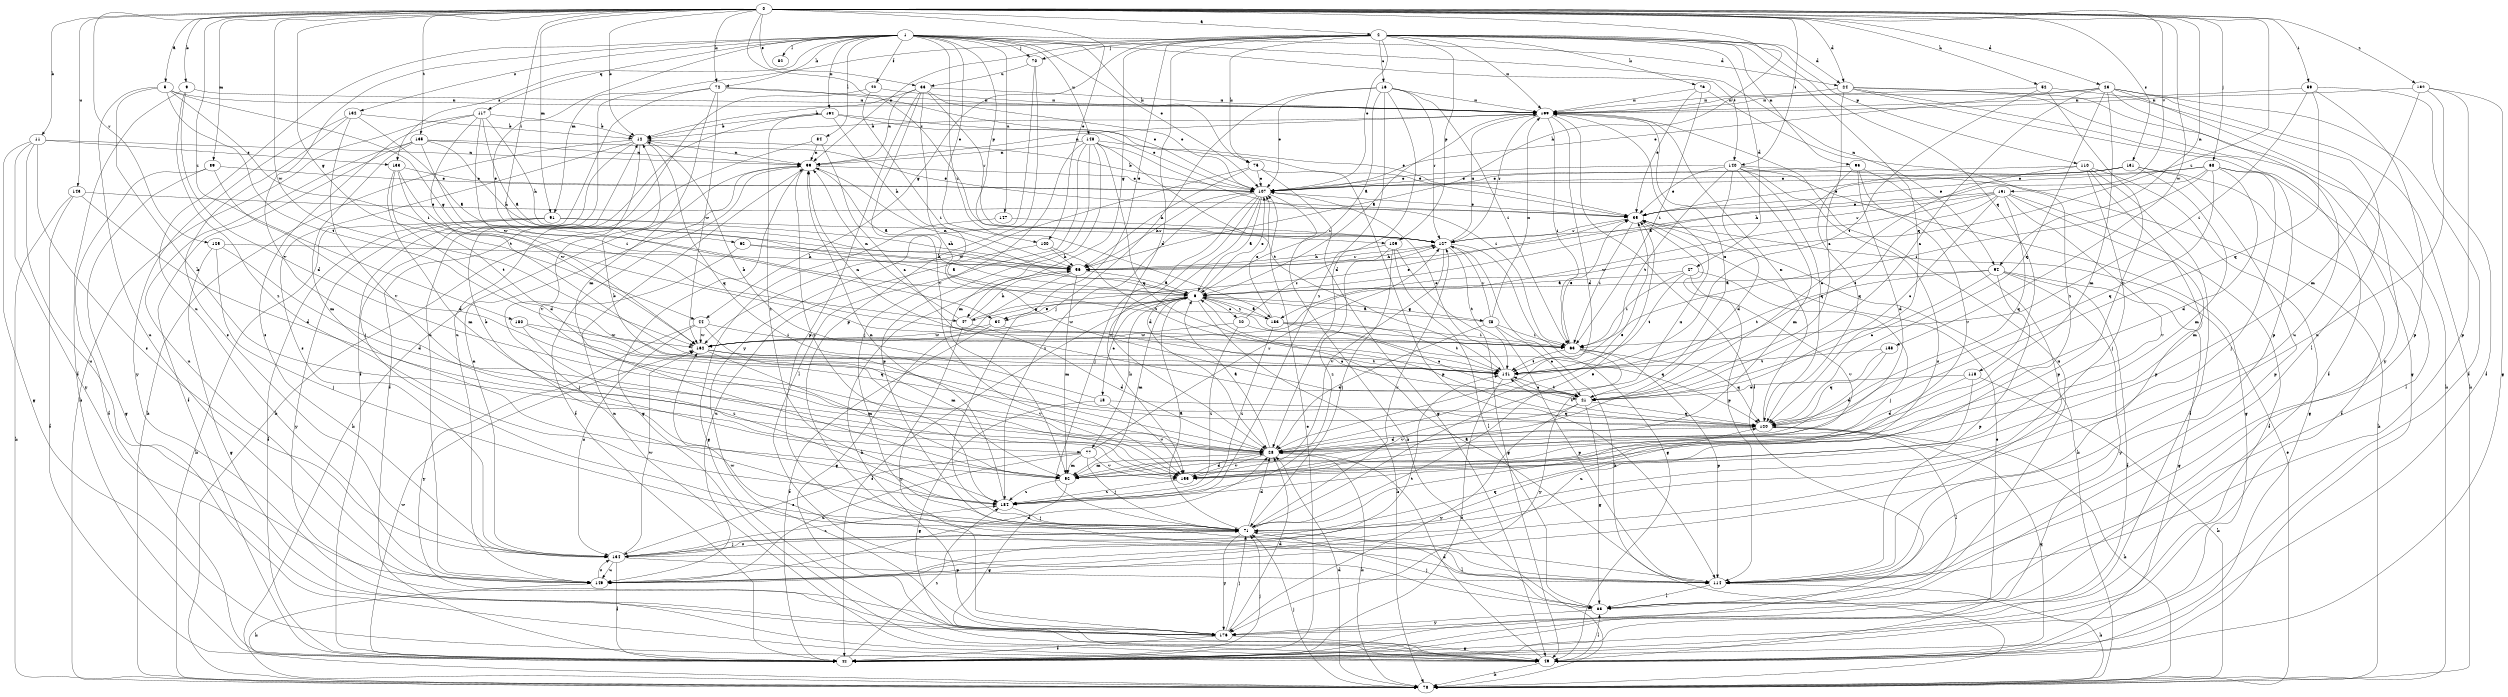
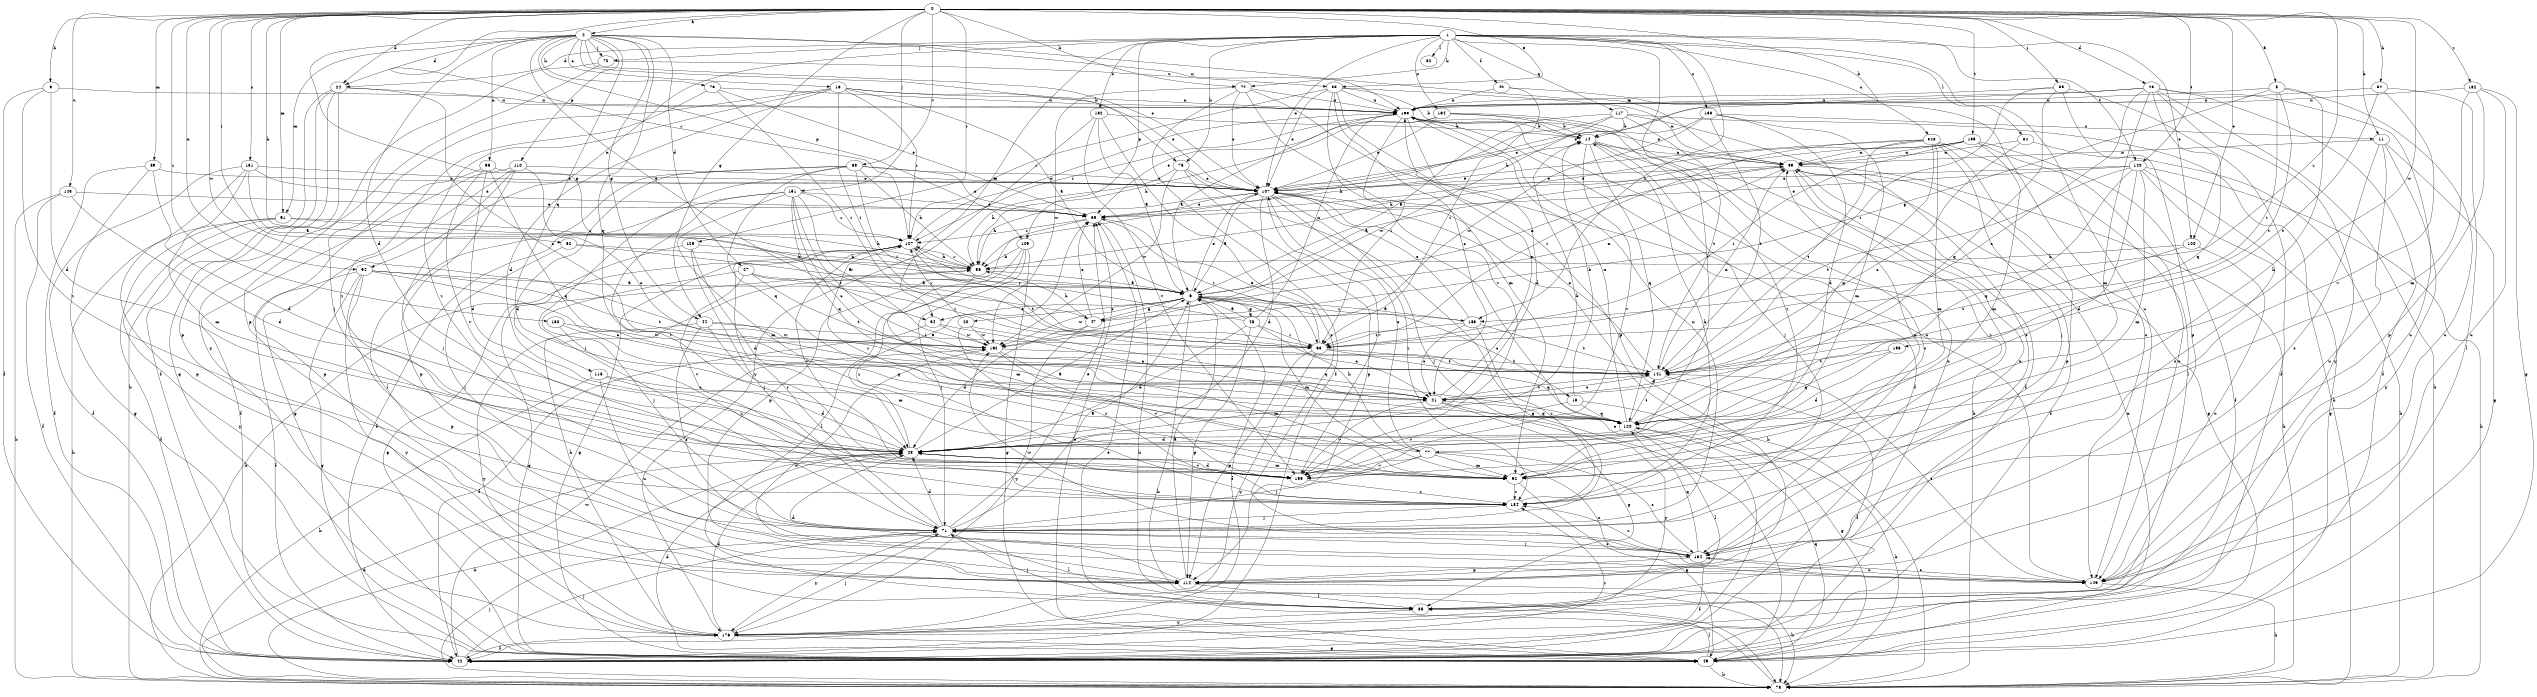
(640, 140) -> (1588, 140)
(1091, 140) -> (1932, 140)
(207, 152) -> (2060, 127)
(1004, 218) -> none
none -> (1394, 308)
